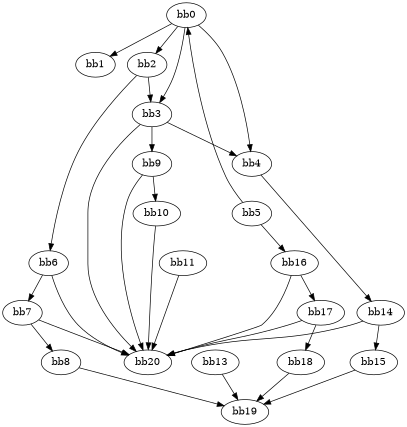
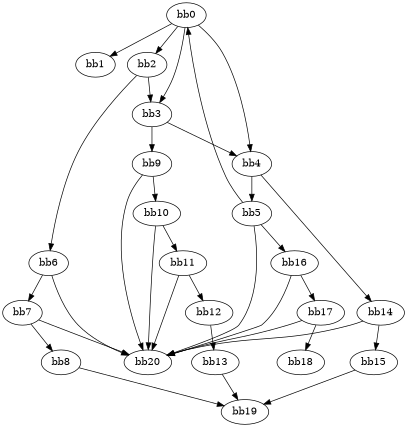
none -> (252, 185)
(88, 233) -> (247, 311)
none -> (168, 235)
none -> (209, 313)
(276, 385) -> none
